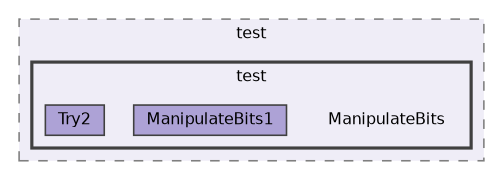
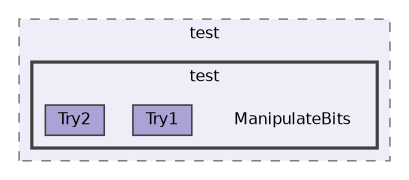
(210, 120) -> (162, 120)
